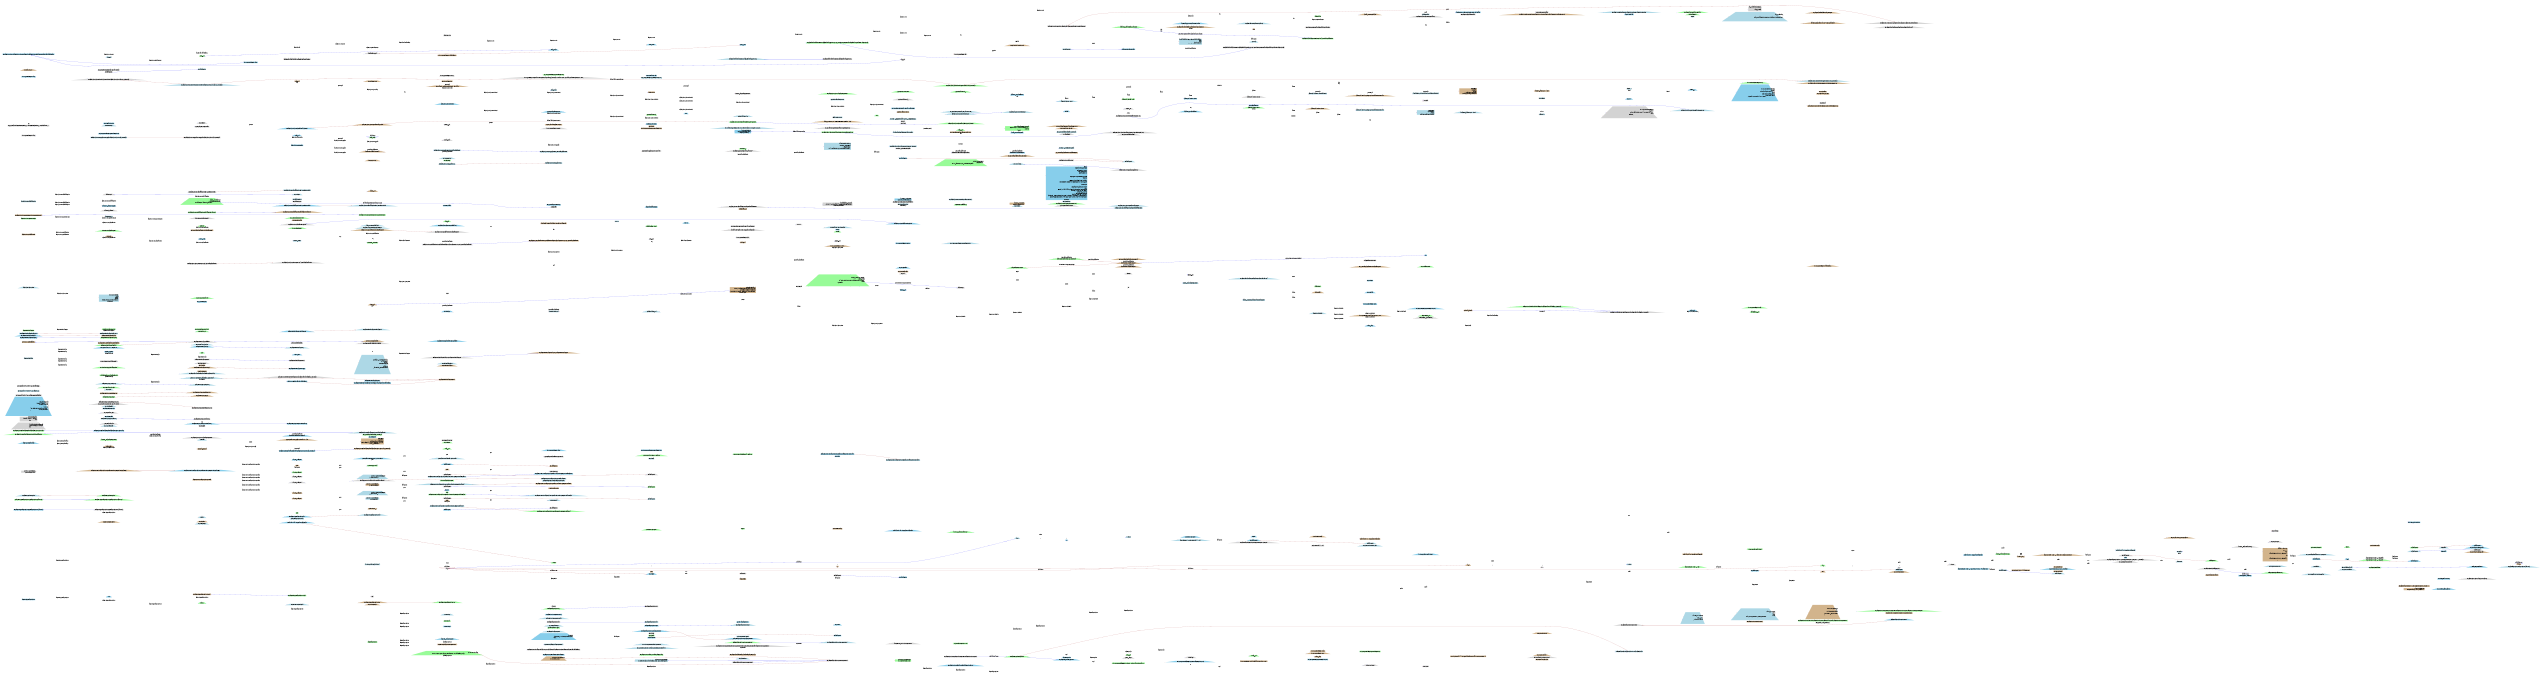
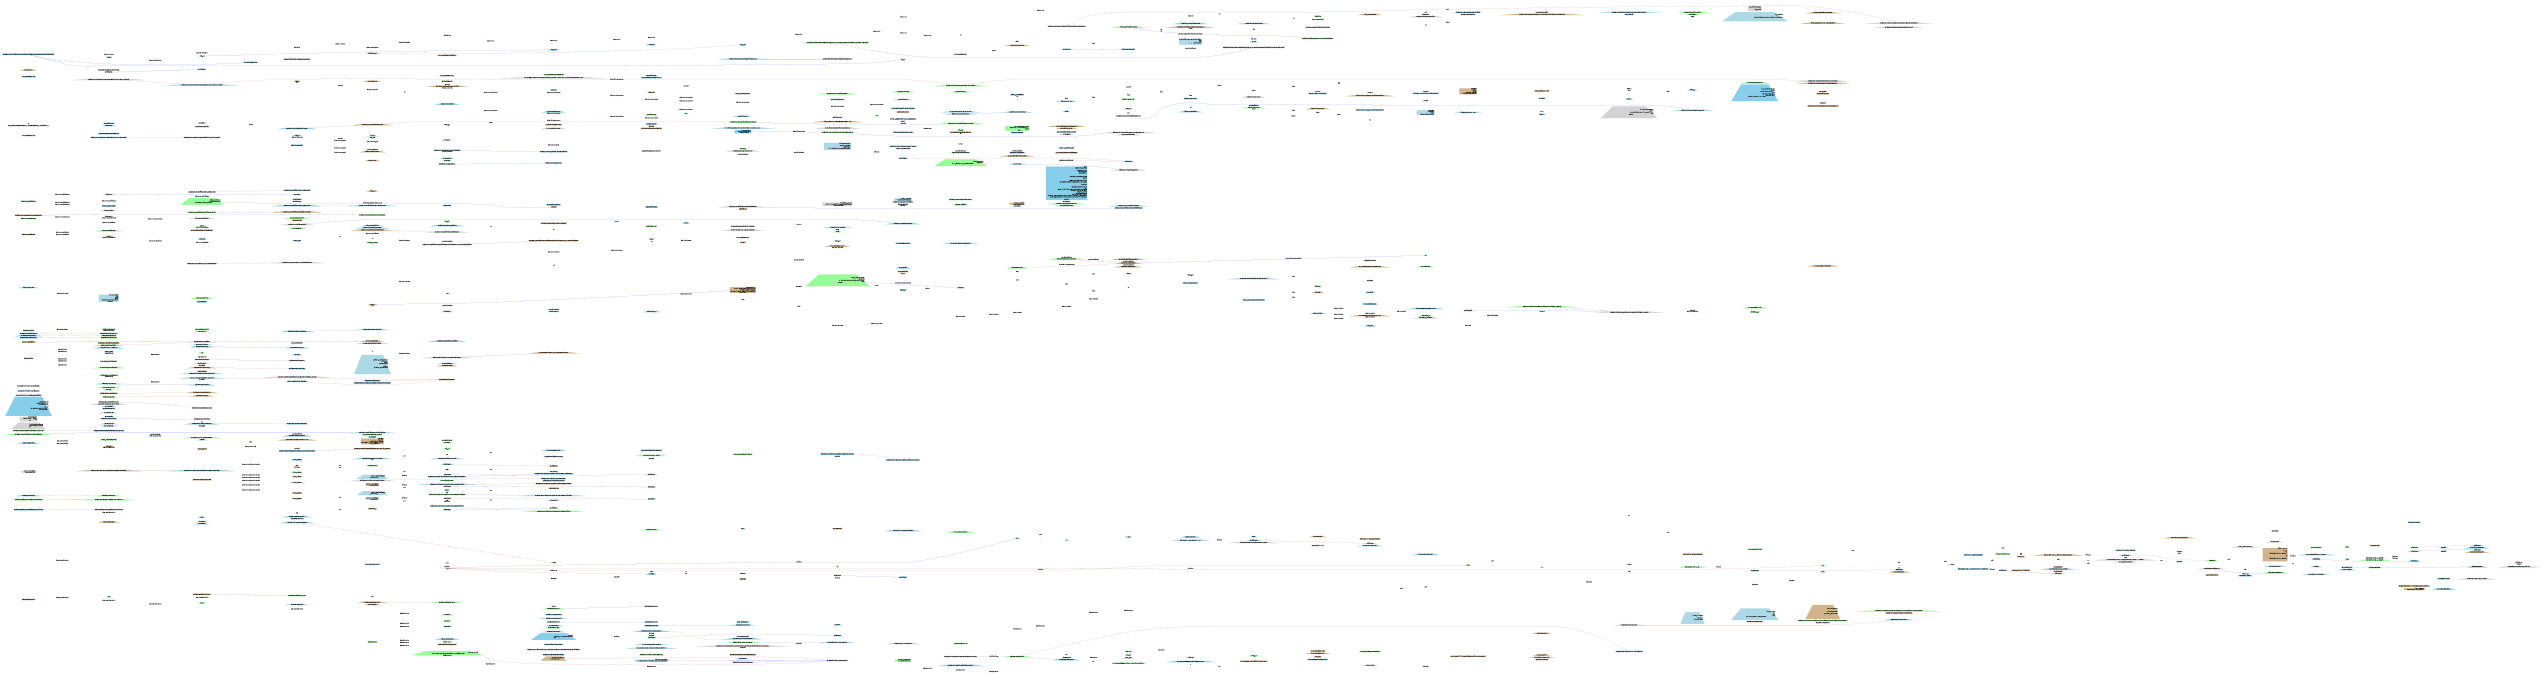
(372, 515) -> none
